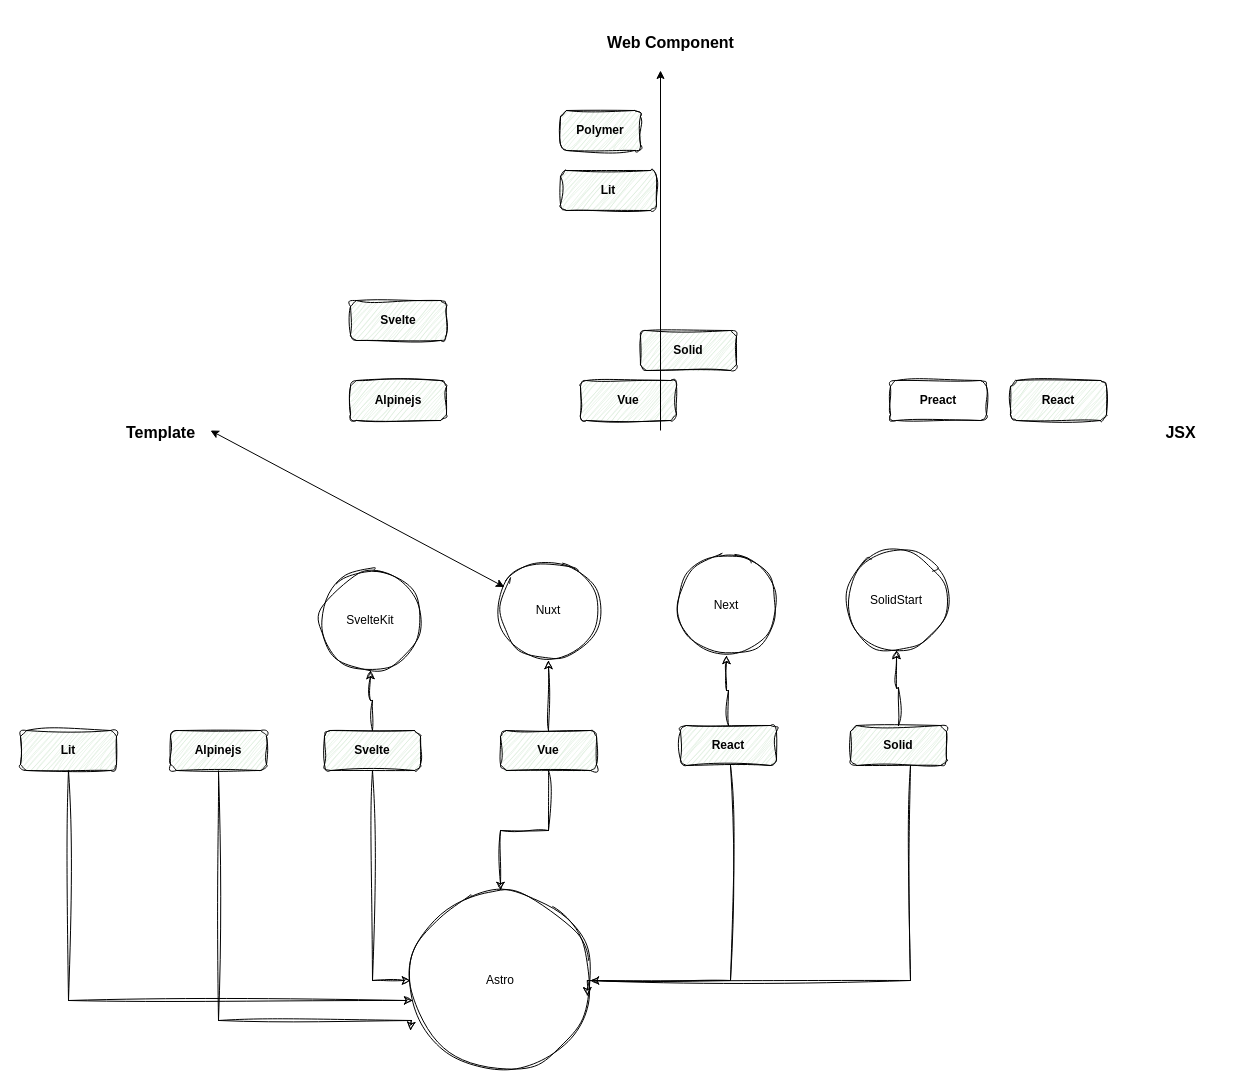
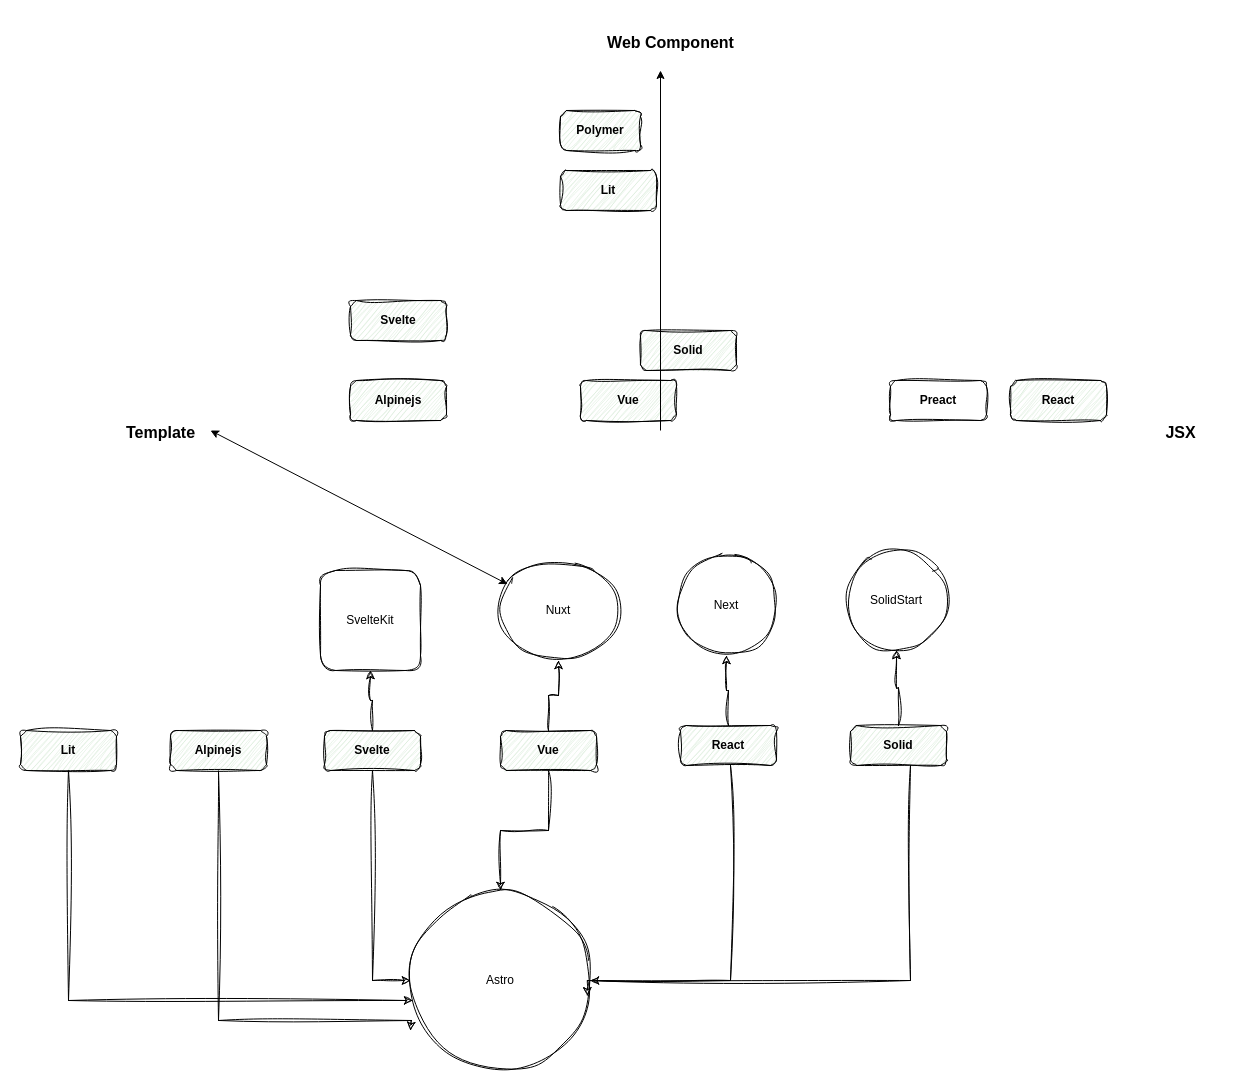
(549, 611) -> (559, 611)
(371, 621) -> (371, 621)
